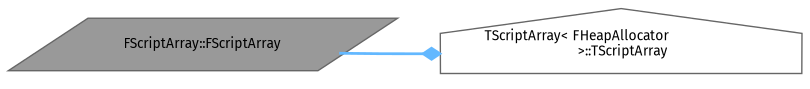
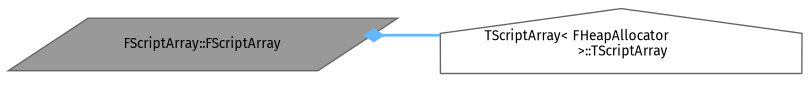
(381, 54) -> (411, 35)
